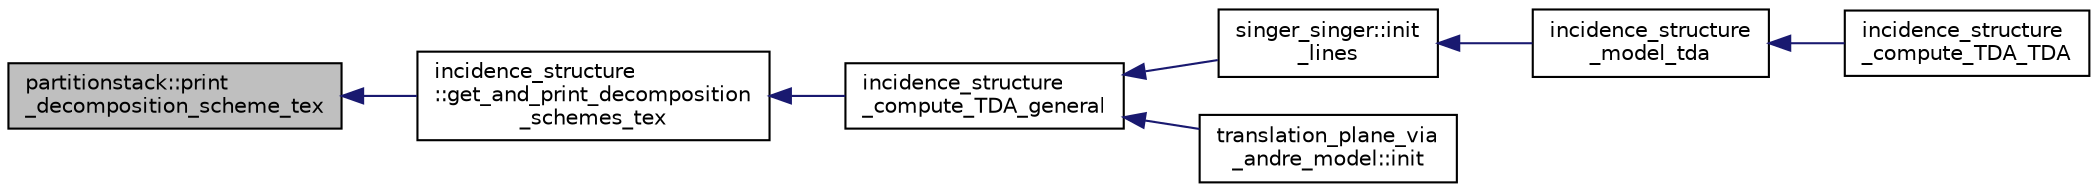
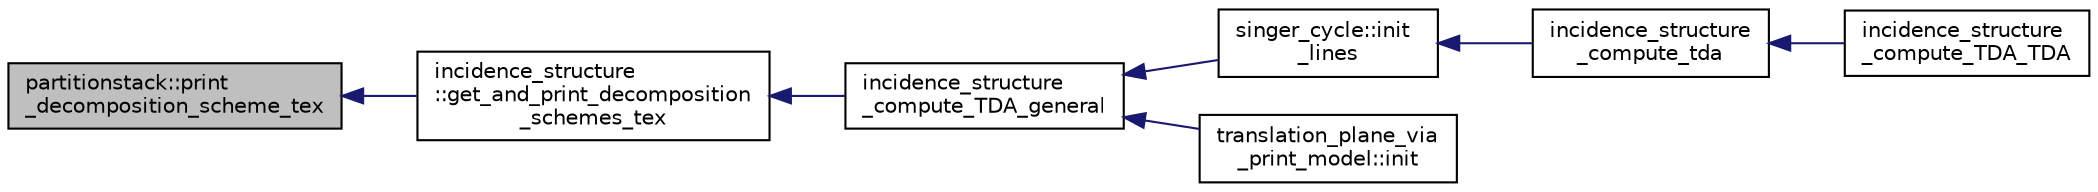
(1328, 43) -> (1328, 43)
(1651, 43) -> (1651, 43)
(1328, 149) -> (1328, 149)
